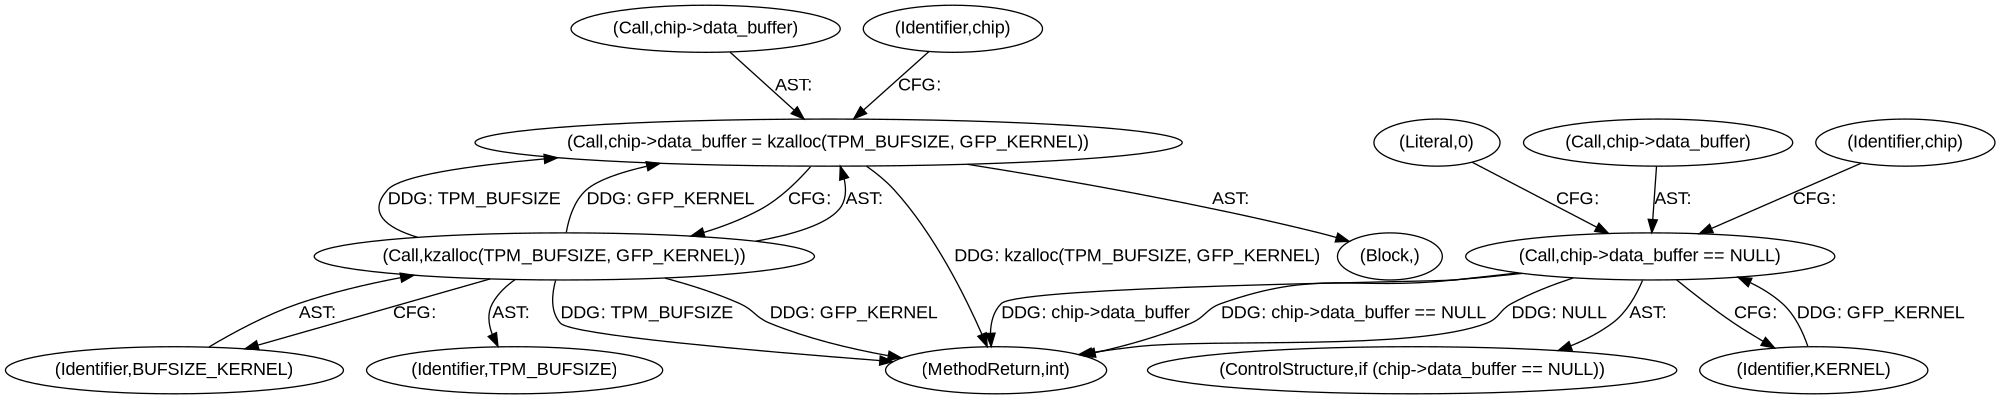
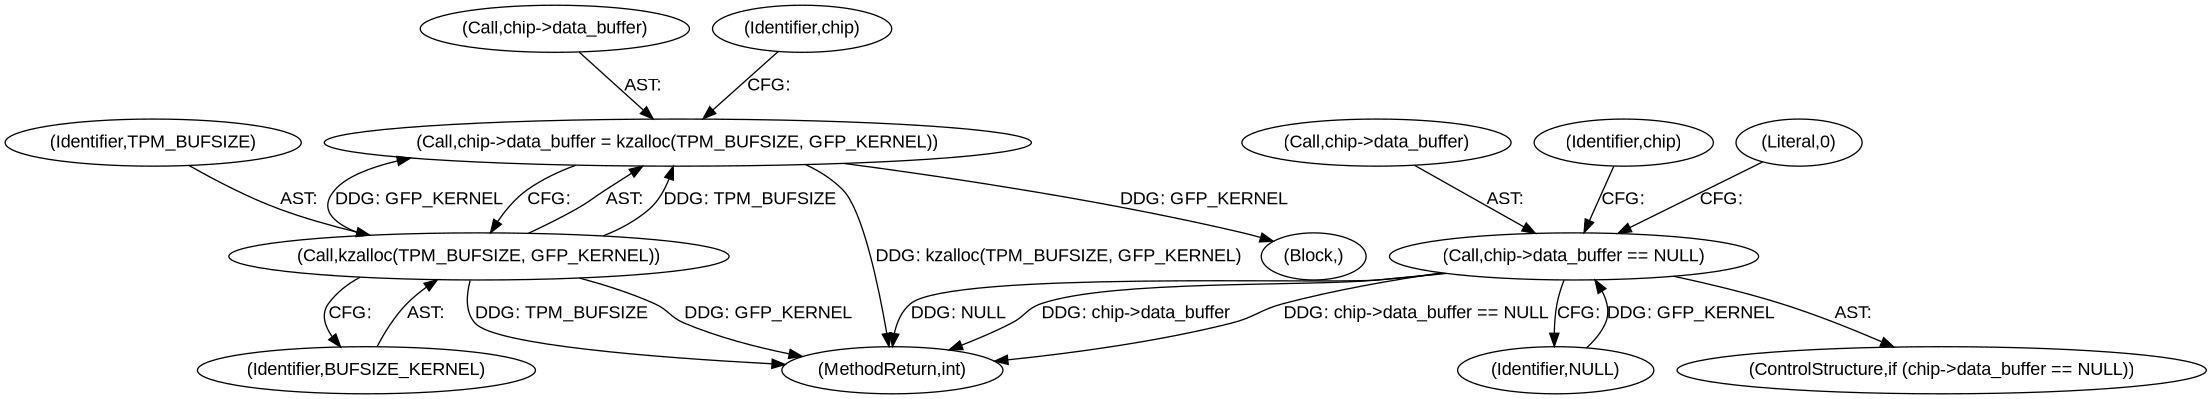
(1234, 200) -> (1204, 200)
(493, 303) -> (270, 206)
(1814, 370) -> (1556, 370)
